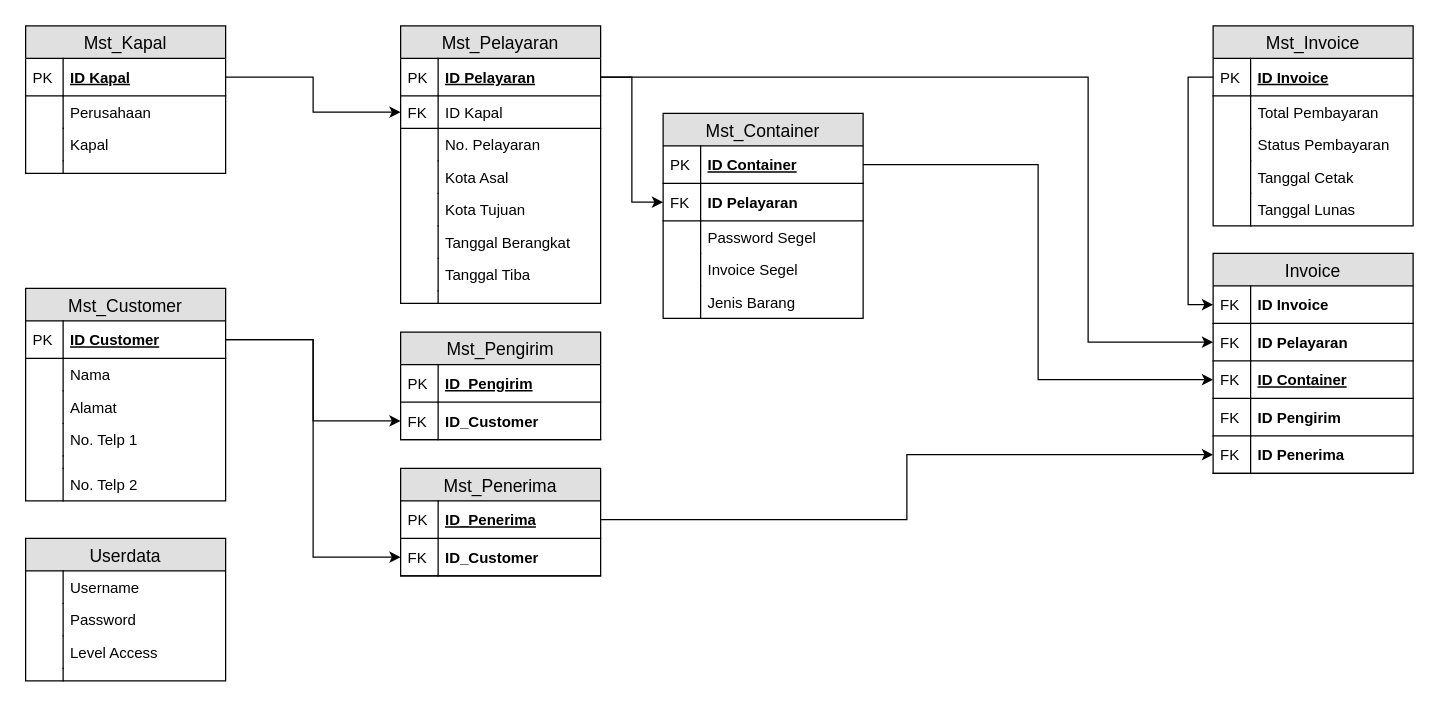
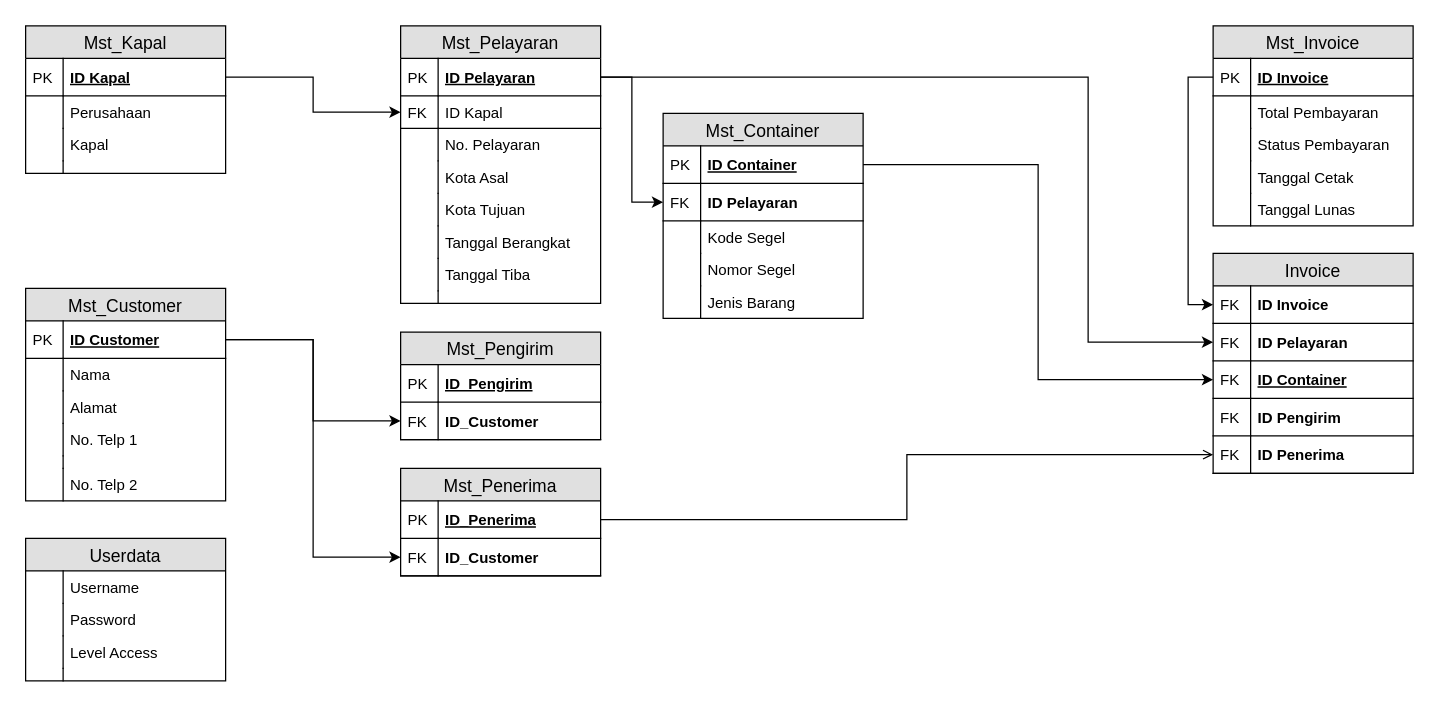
(762, 238) -> (746, 238)
(756, 270) -> (750, 270)
(1203, 454) -> (1205, 454)
